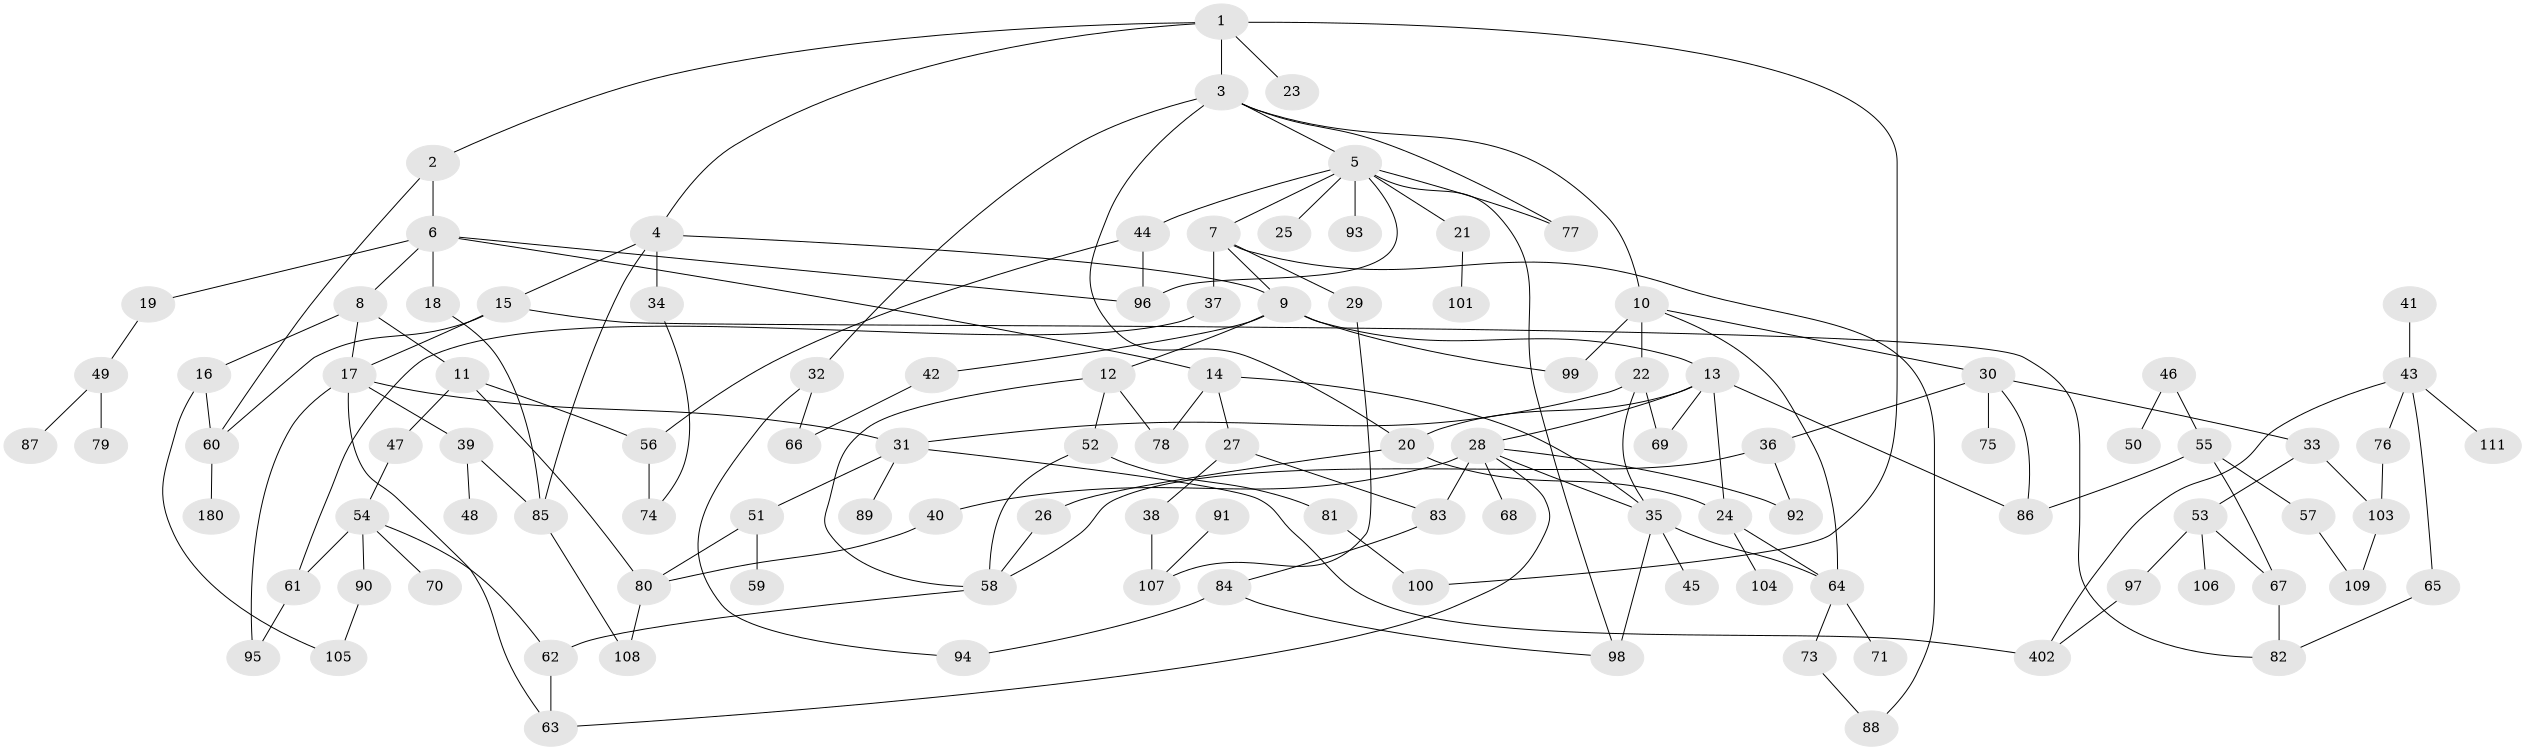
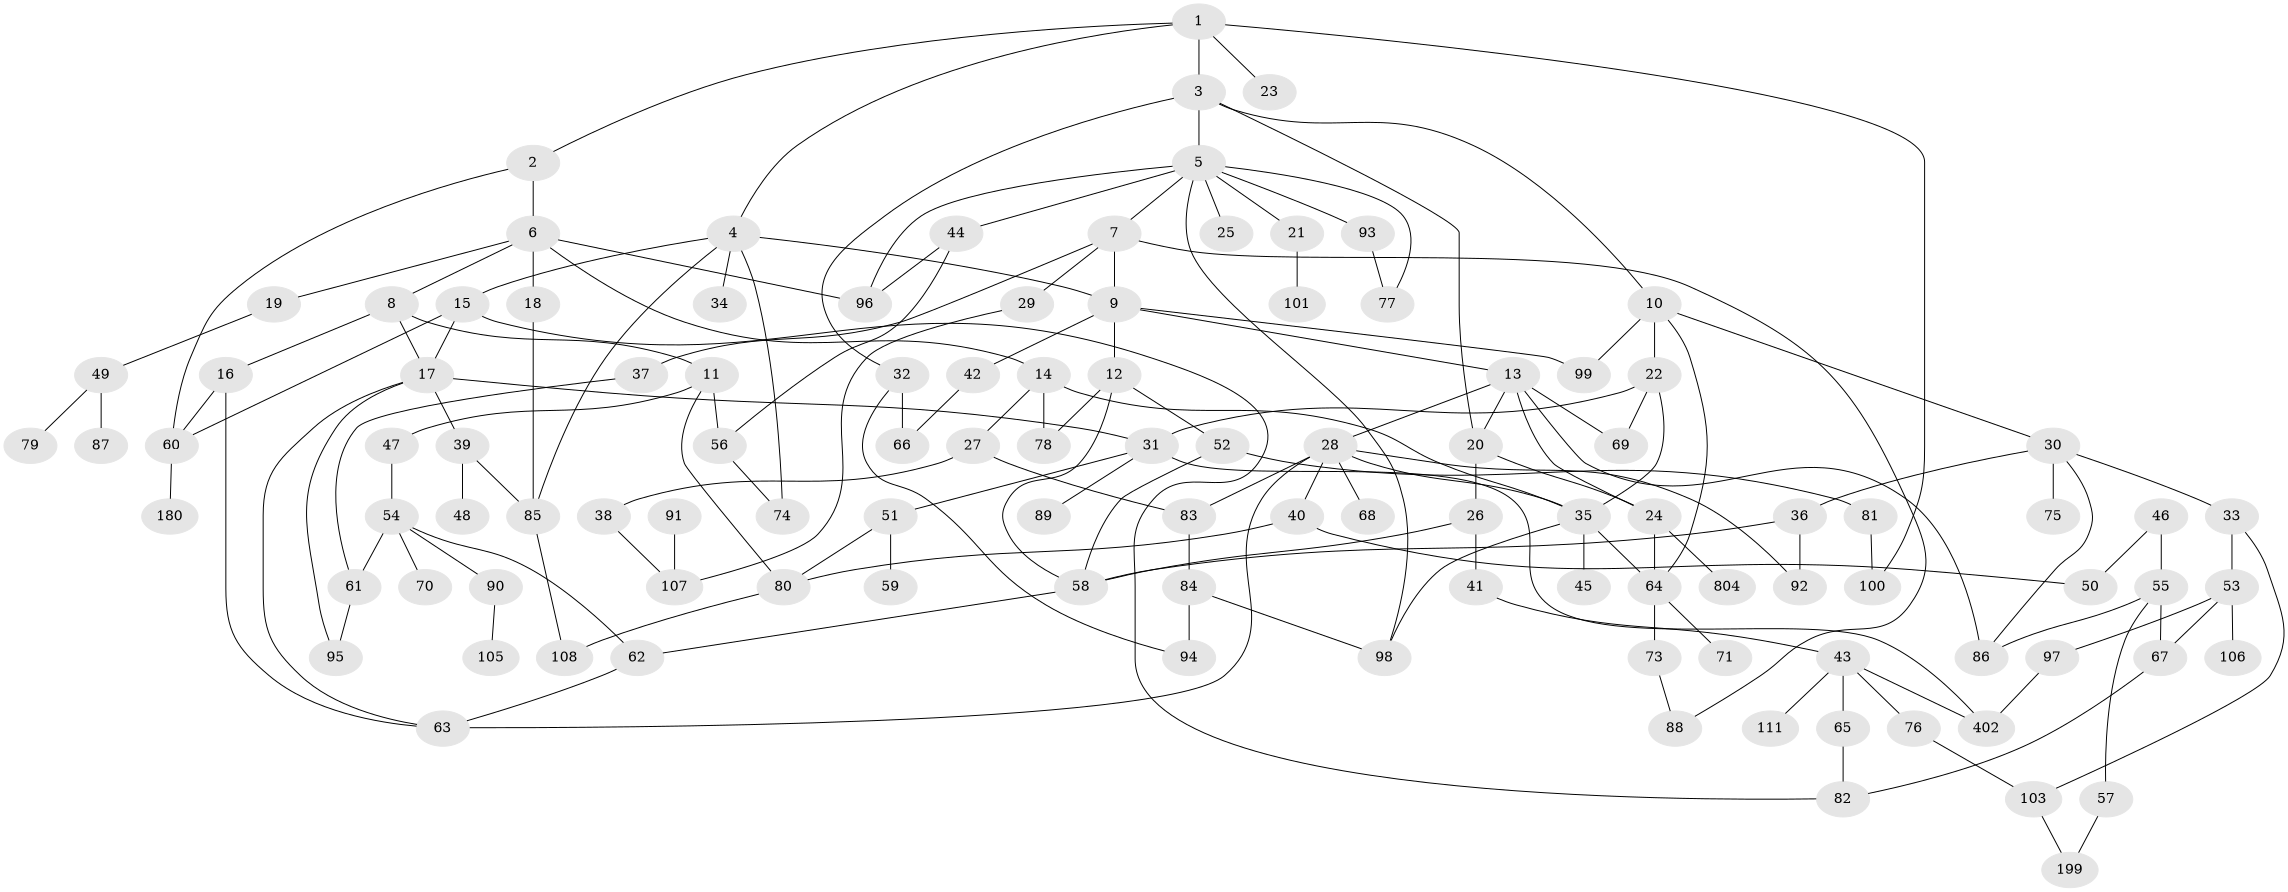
(1402, 150) -> (1378, 269)
(688, 403) -> (772, 373)
(183, 550) -> (229, 620)
none -> (1476, 552)
none -> (1689, 566)
(1765, 587) -> (1727, 587)
(2358, 587) -> (2070, 870)
